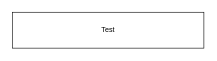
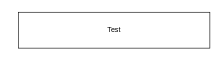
(108, 30) -> (114, 30)
